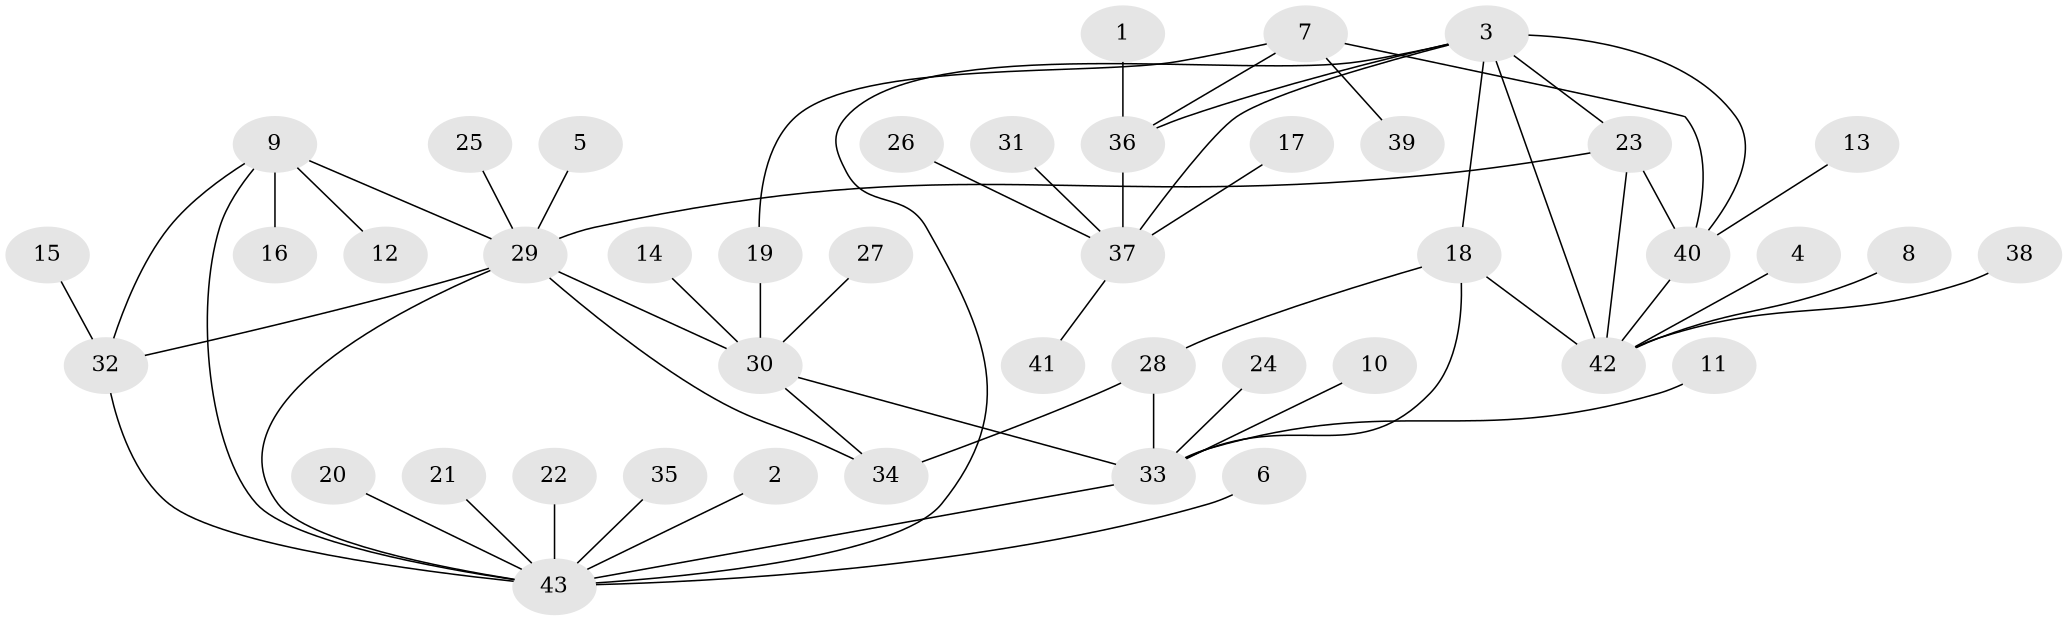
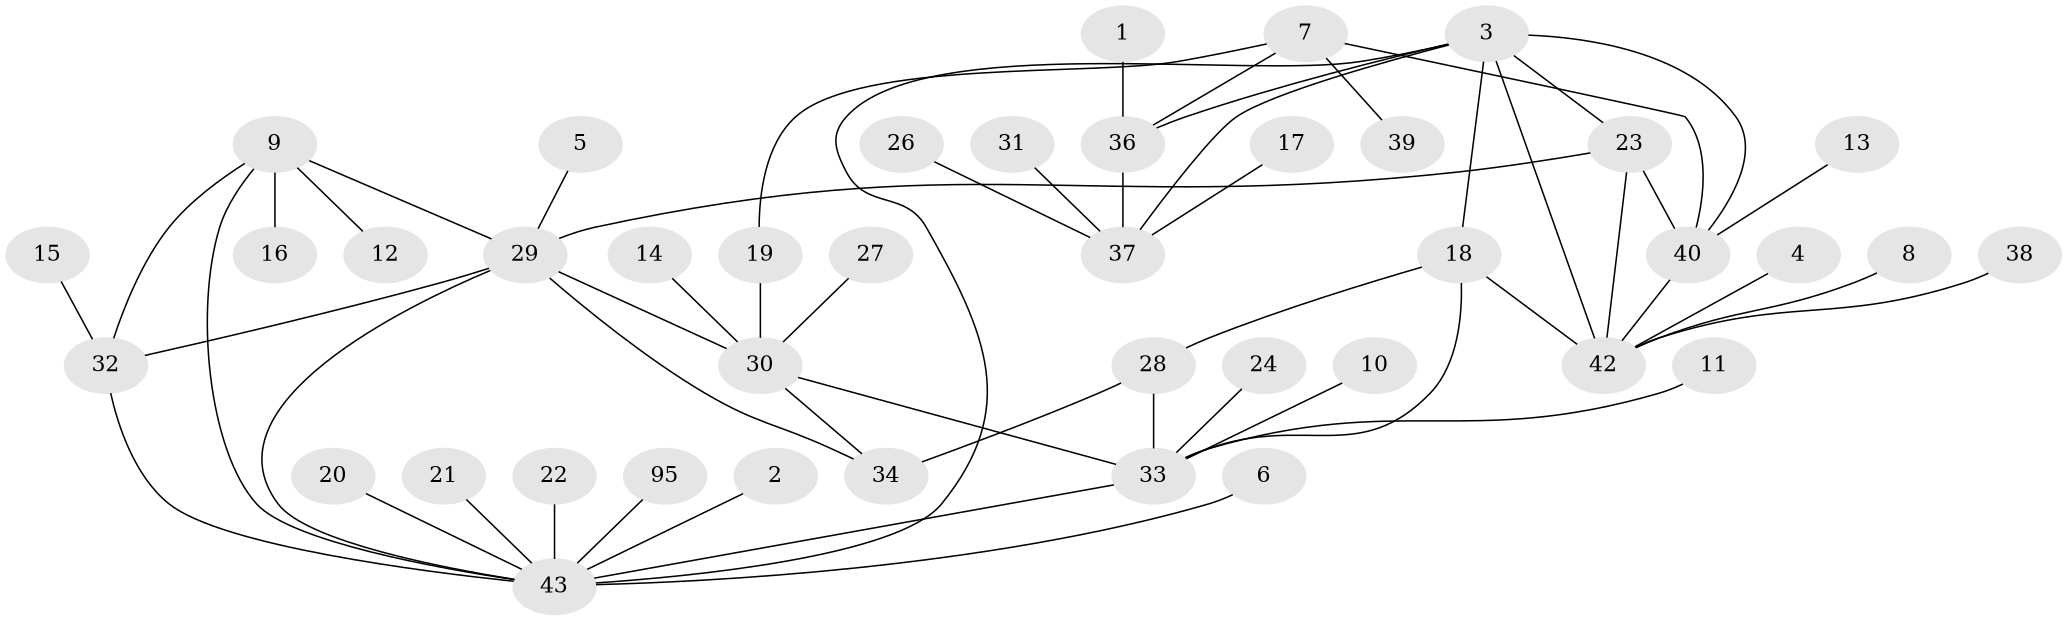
(470, 144) -> none
(1043, 366) -> none
(665, 476) -> (665, 476)
